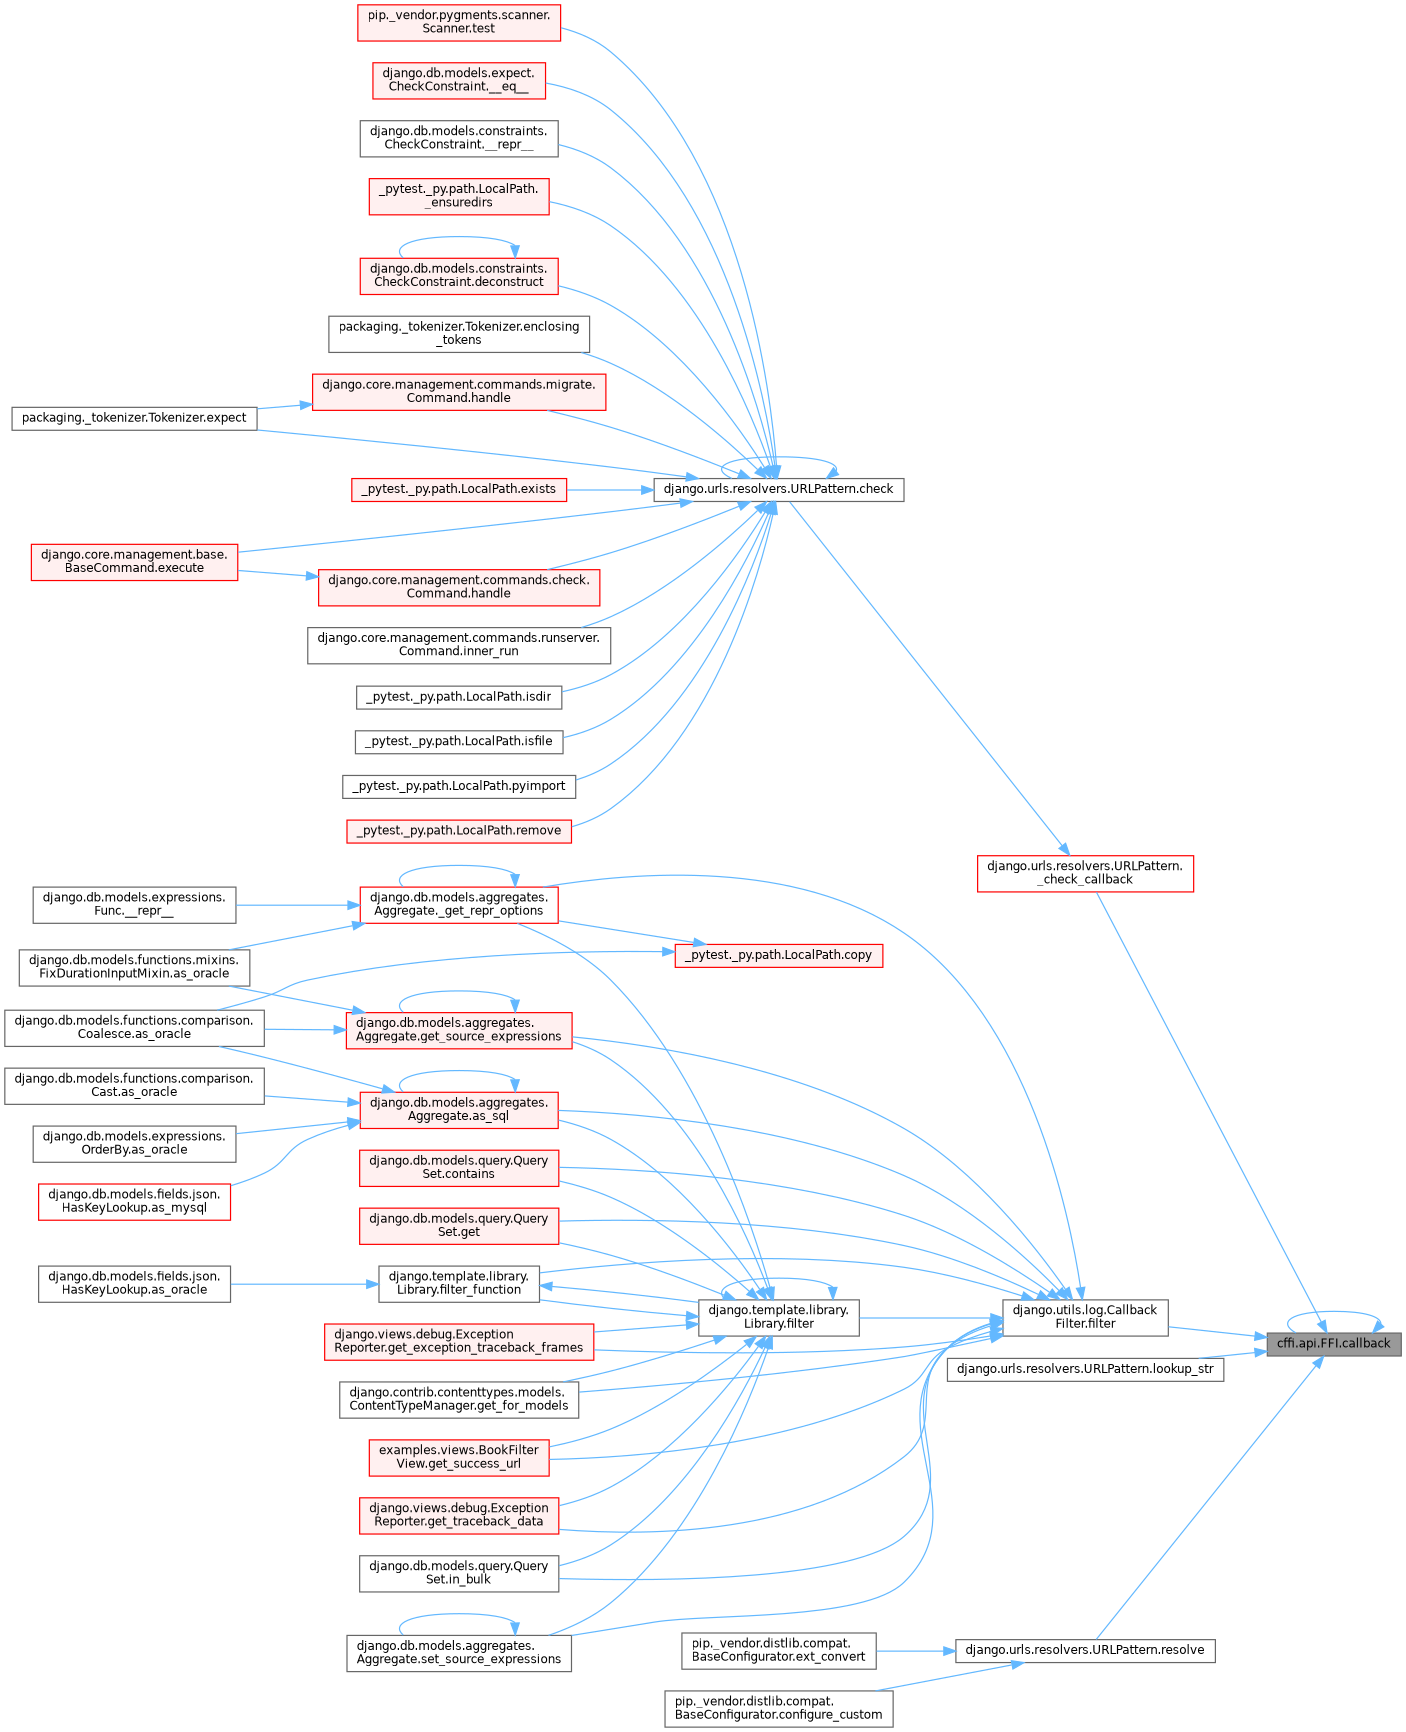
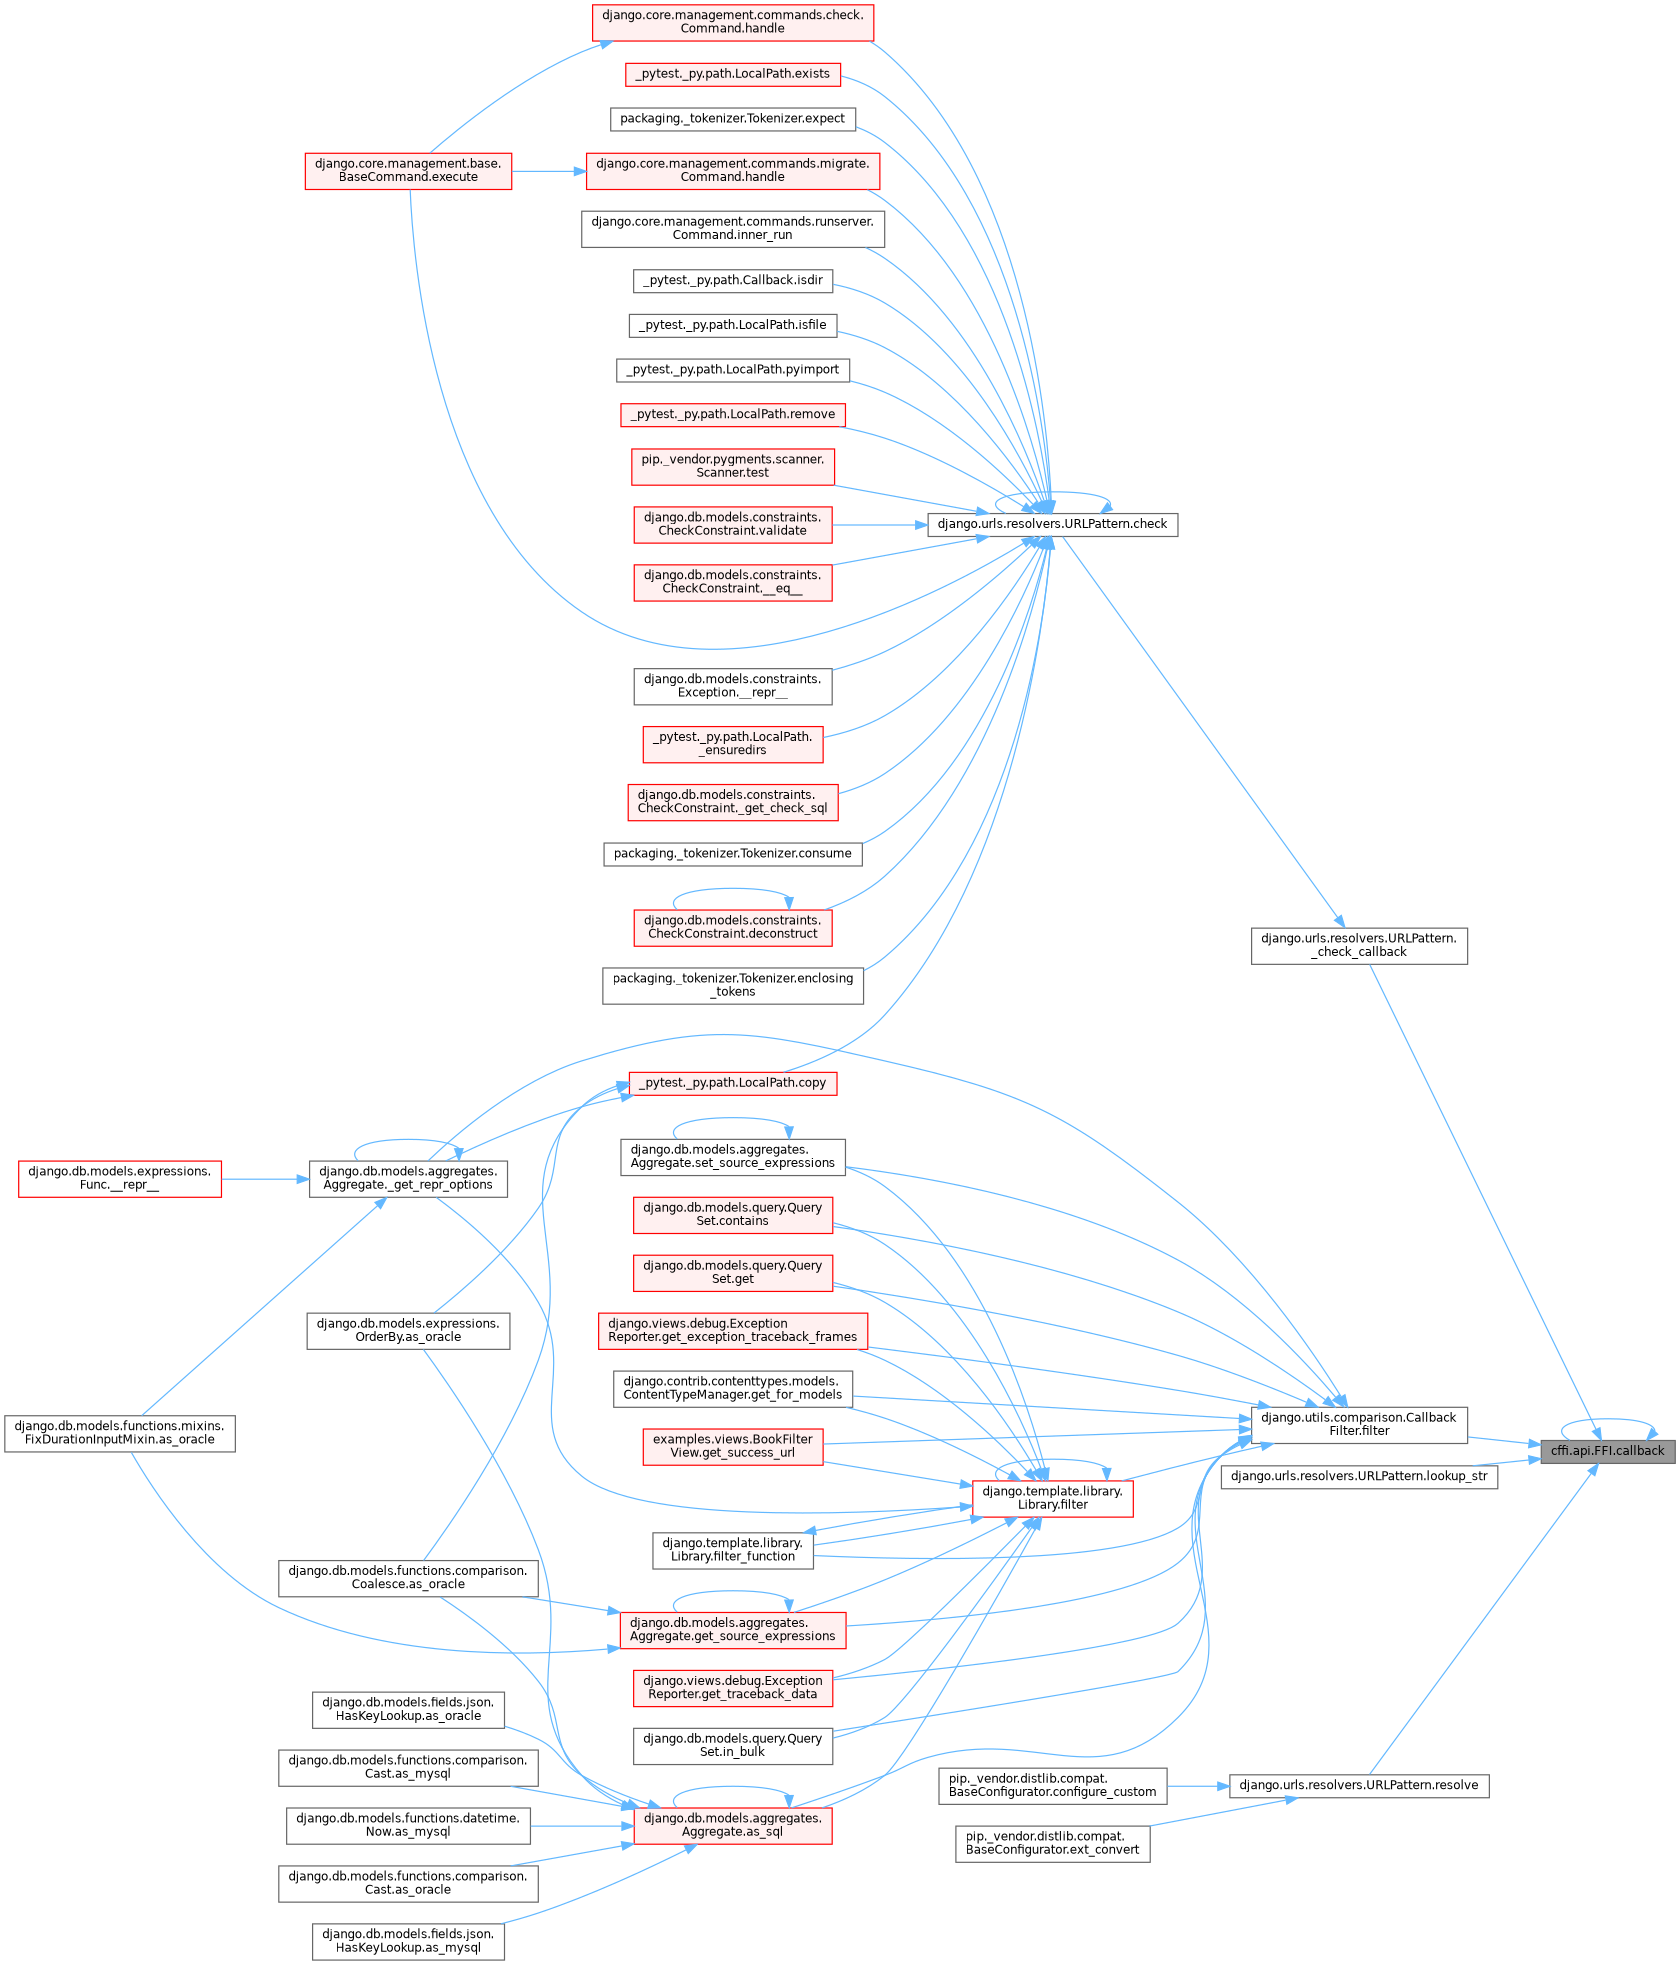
(459, 81) -> (733, 583)
(459, 139) -> (733, 687)
(279, 407) -> (543, 171)
none -> (733, 525)
(459, 698) -> (733, 281)
none -> (733, 803)
none -> (982, 850)
none -> (733, 855)
(1086, 874) -> (1360, 946)
(135, 905) -> (120, 1179)
(459, 905) -> (409, 1179)
(135, 1202) -> (409, 1942)
none -> (535, 1212)
(299, 1284) -> (556, 1752)
(779, 1318) -> (1053, 1499)
(1086, 1318) -> (1360, 1425)
none -> (409, 1768)
none -> (409, 1826)
